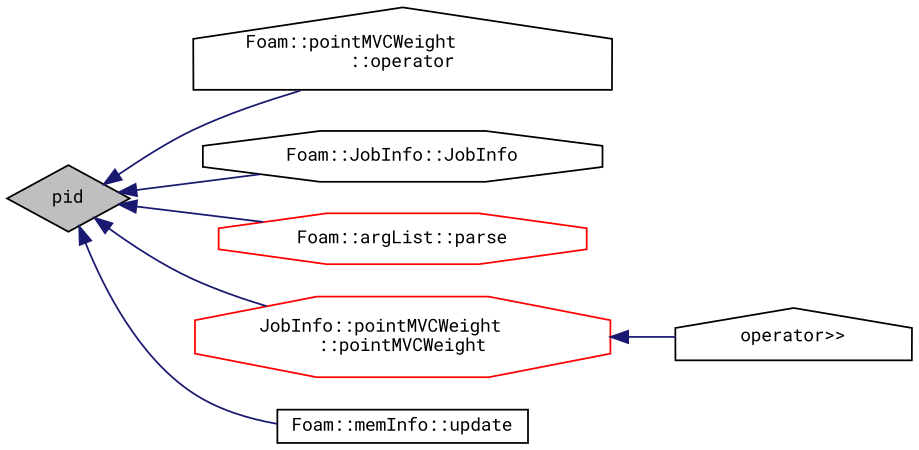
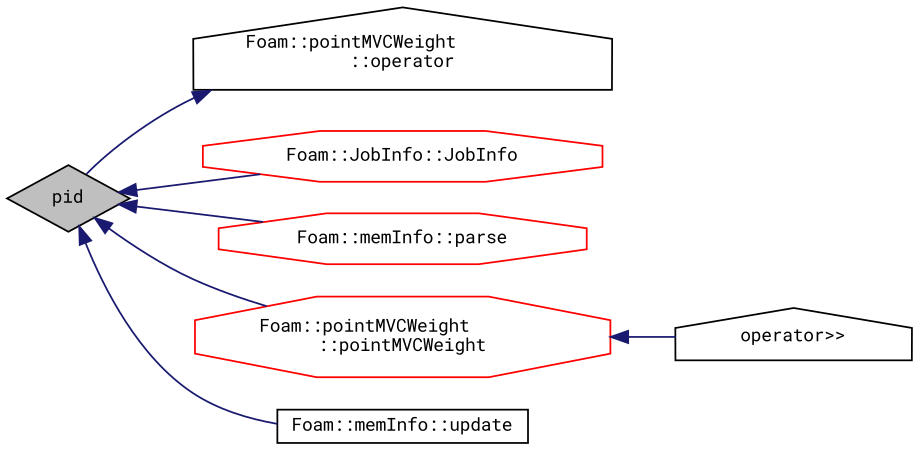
(206, 124) -> (137, 132)
(403, 156) -> (403, 156)
(403, 239) -> (403, 239)
(403, 337) -> (403, 337)
